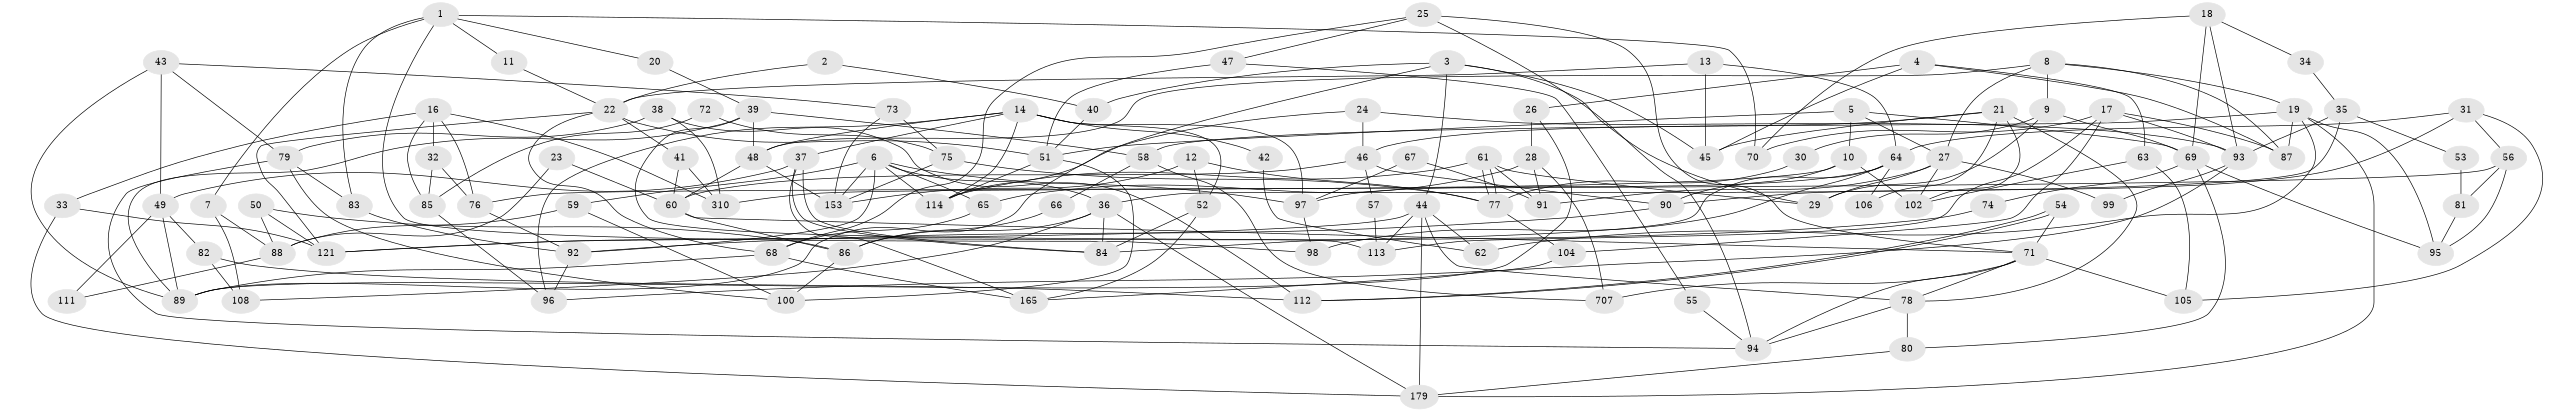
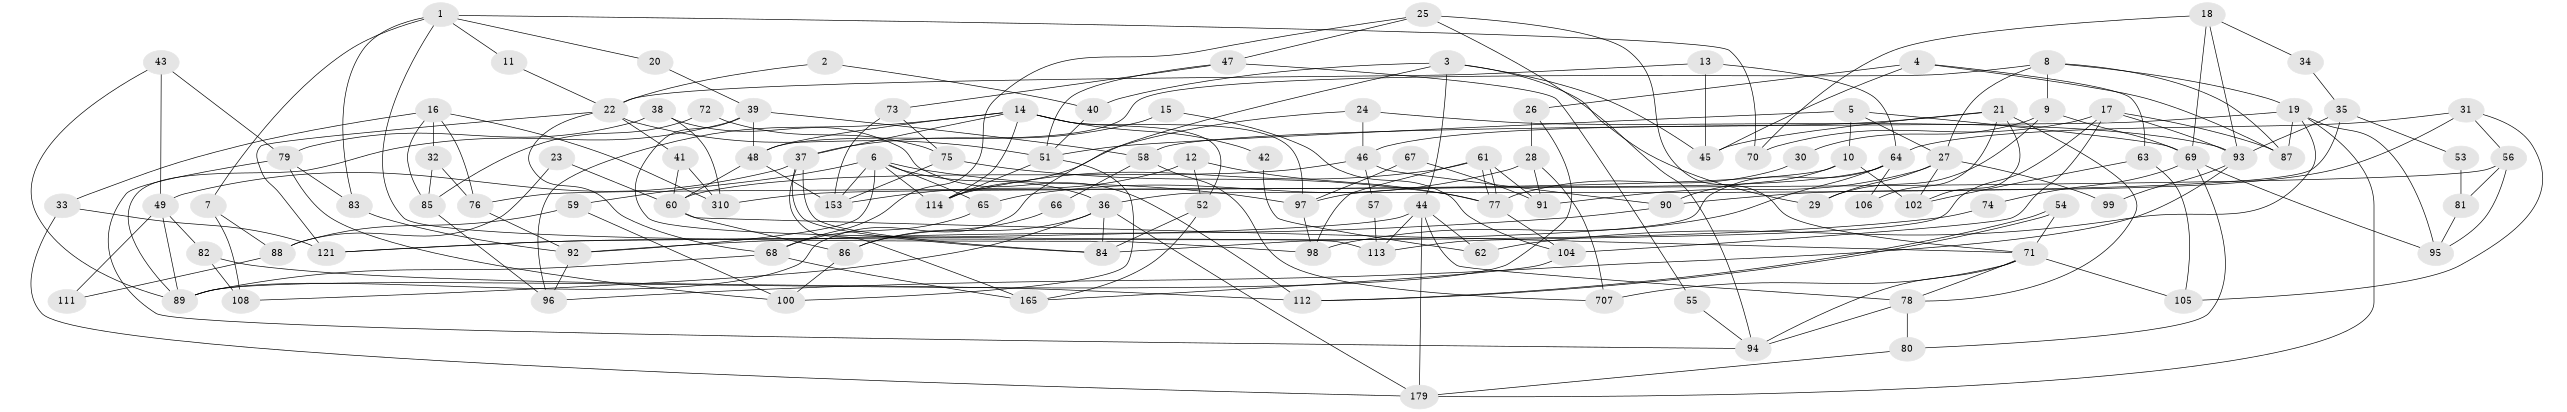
(527, 82) -> (1060, 86)
none -> (1166, 110)
(1647, 188) -> (1343, 200)
(256, 206) -> none
